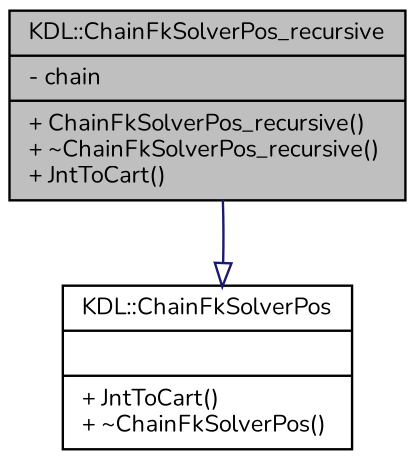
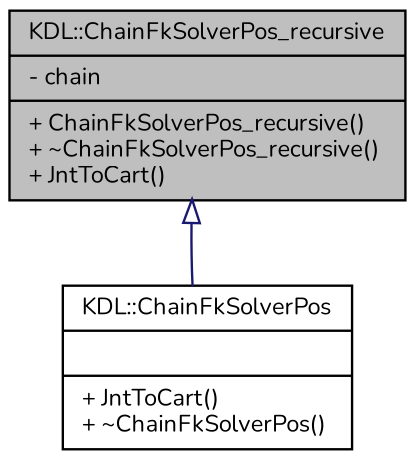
(223, 231) -> (192, 255)
